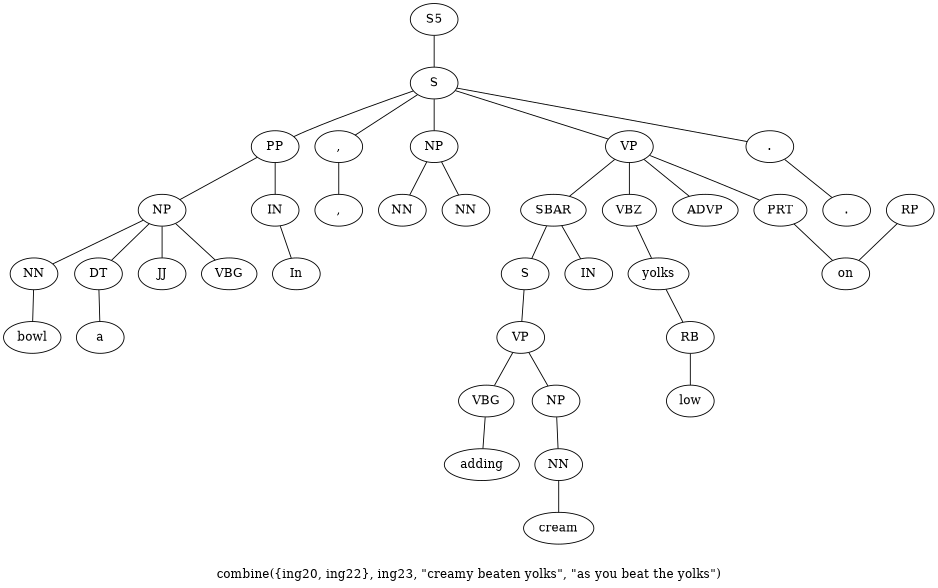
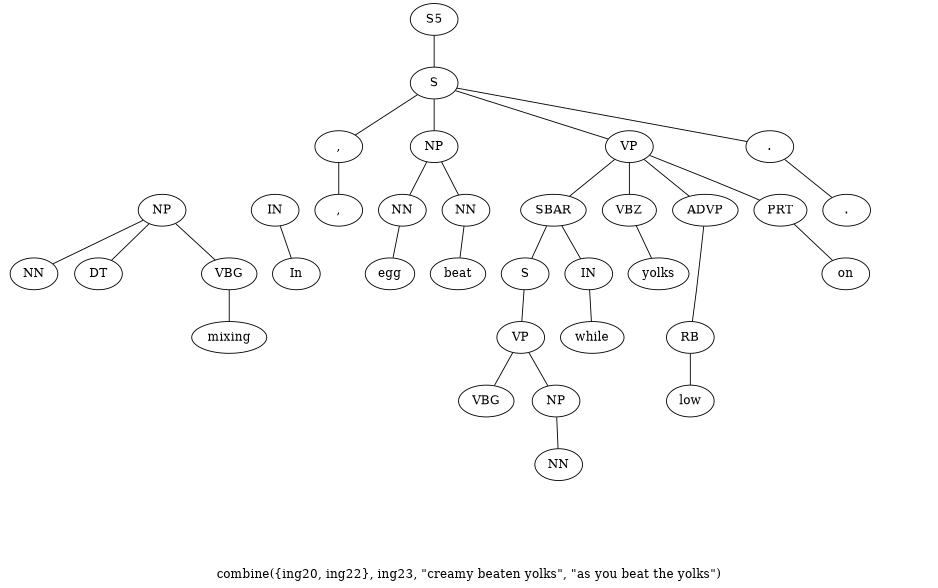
(275, 147) -> none
(910, 210) -> none
(162, 274) -> none
none -> (390, 274)
none -> (458, 274)
(674, 306) -> (698, 274)
(32, 337) -> none
(100, 337) -> none
none -> (229, 337)
none -> (592, 337)
(482, 465) -> none
(559, 528) -> none
